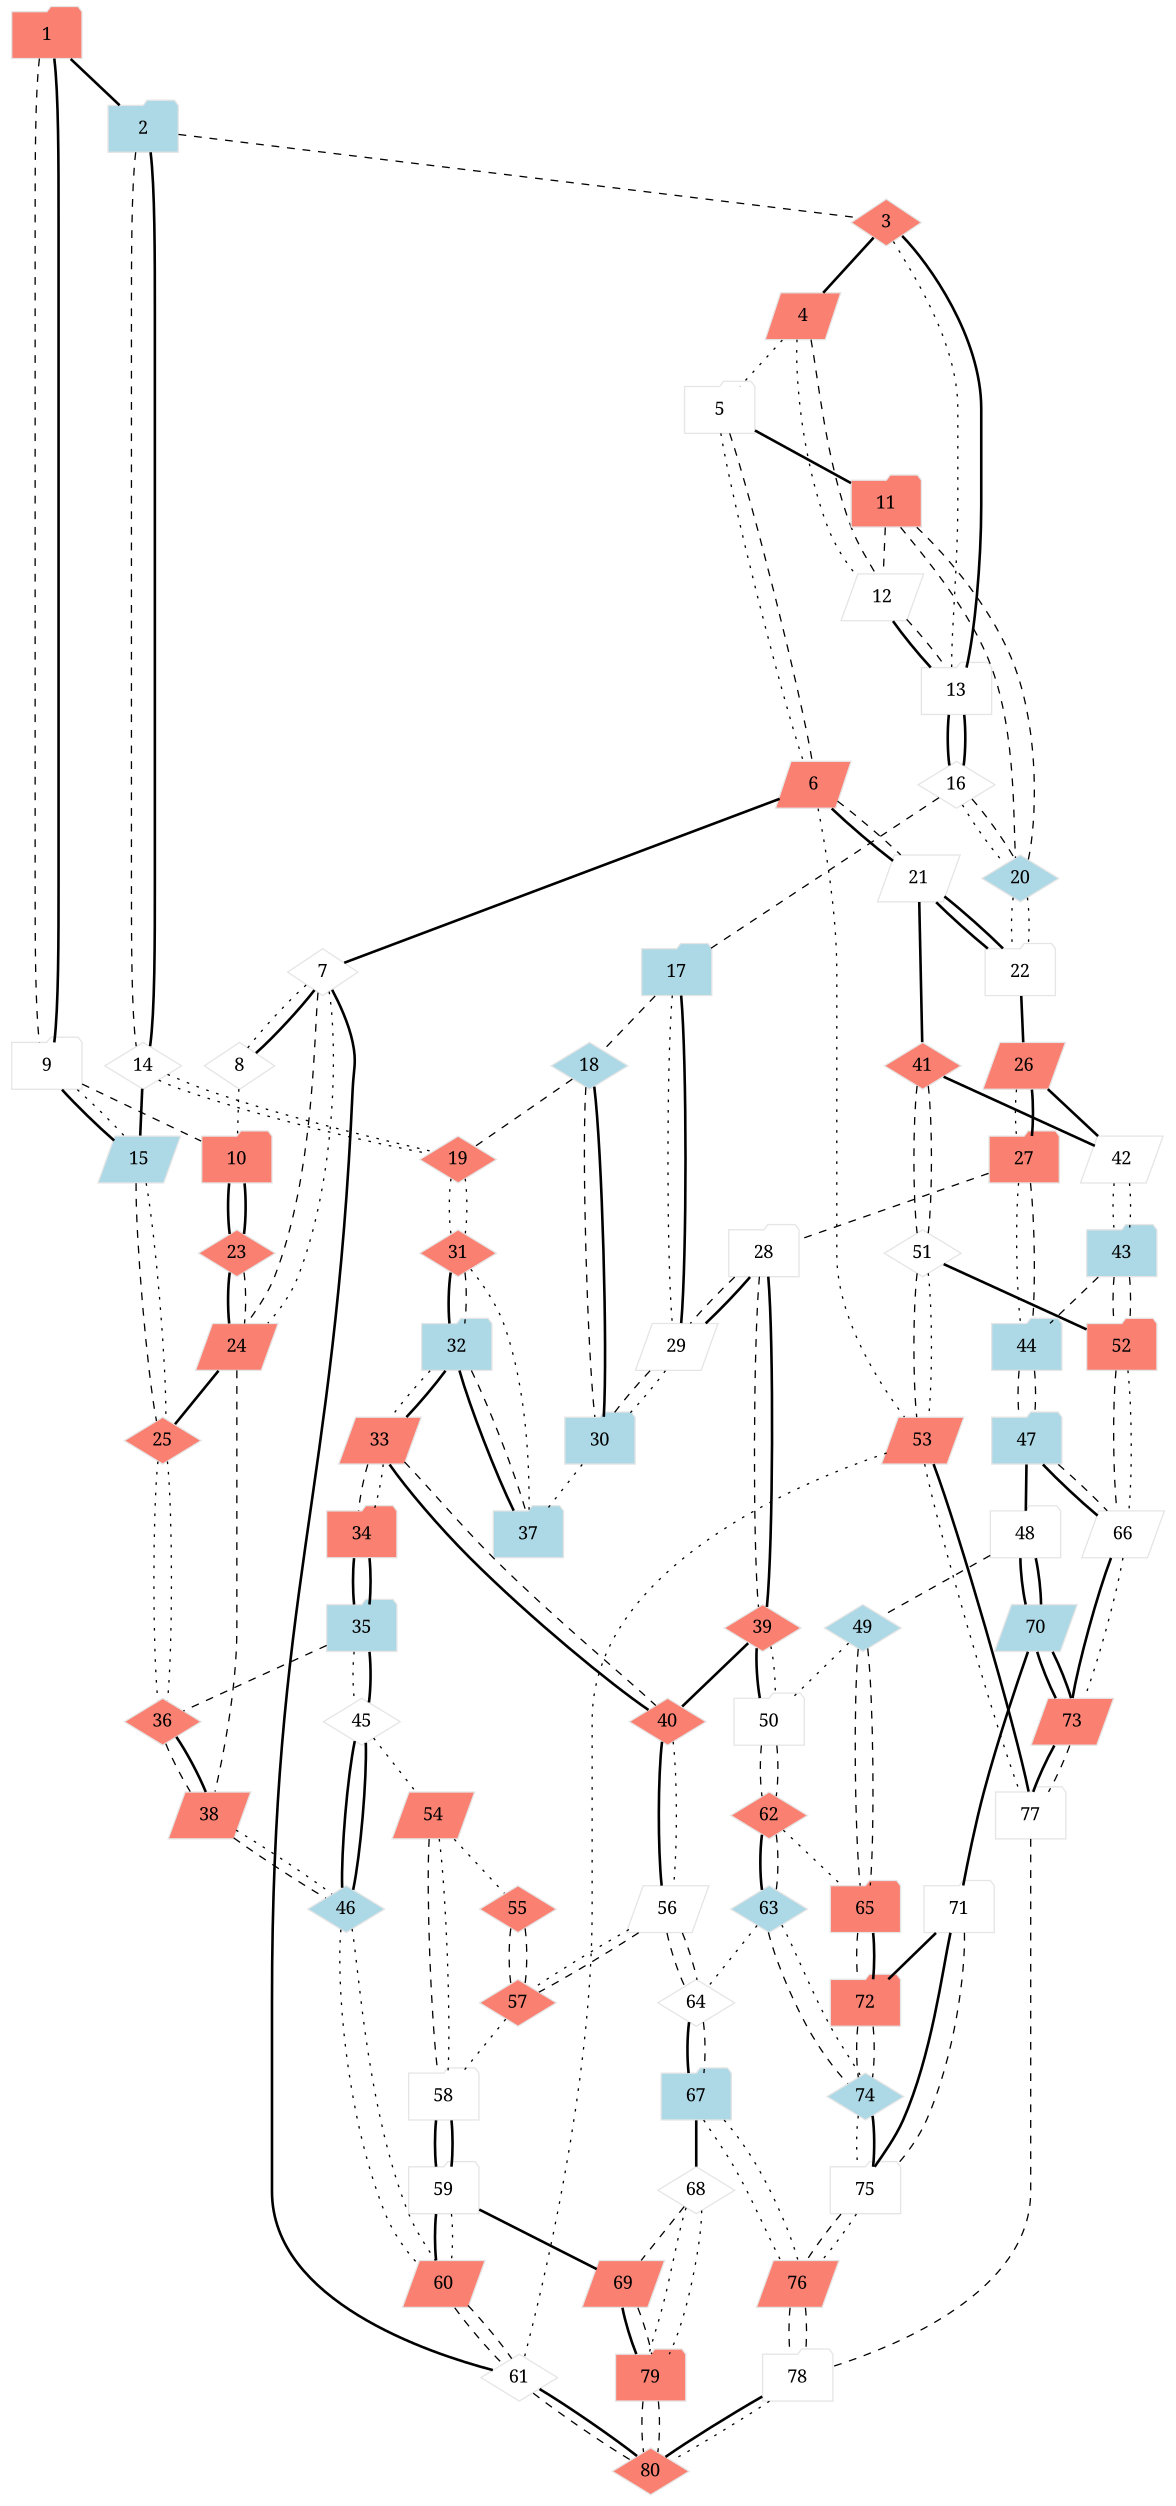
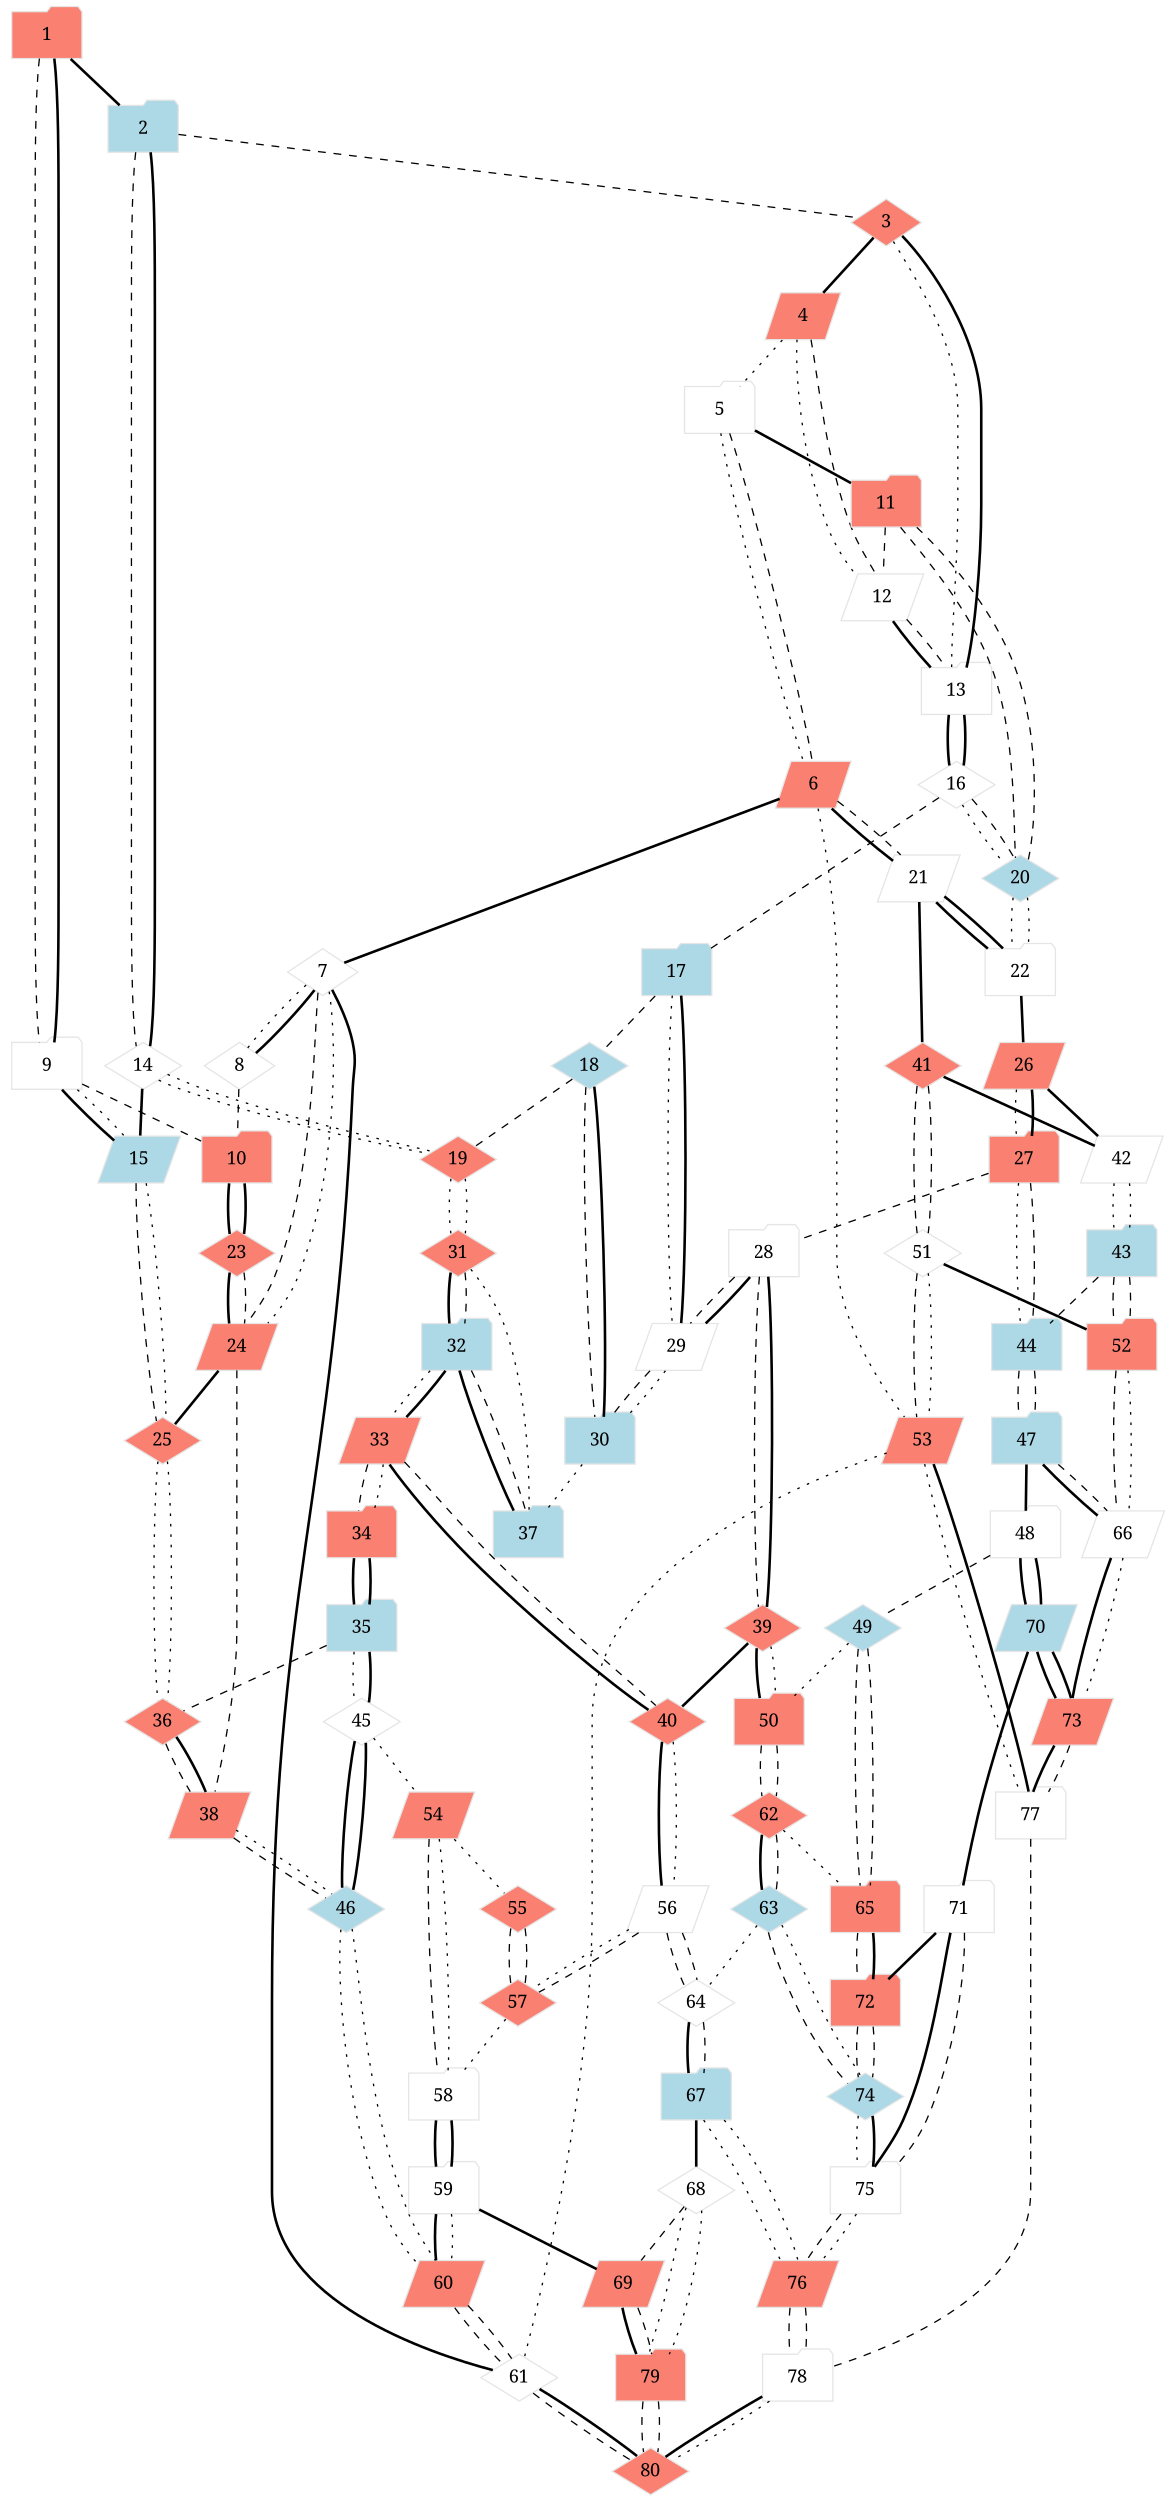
(238, 1116) -> (238, 1116)
(769, 1722) -> (769, 1722)
